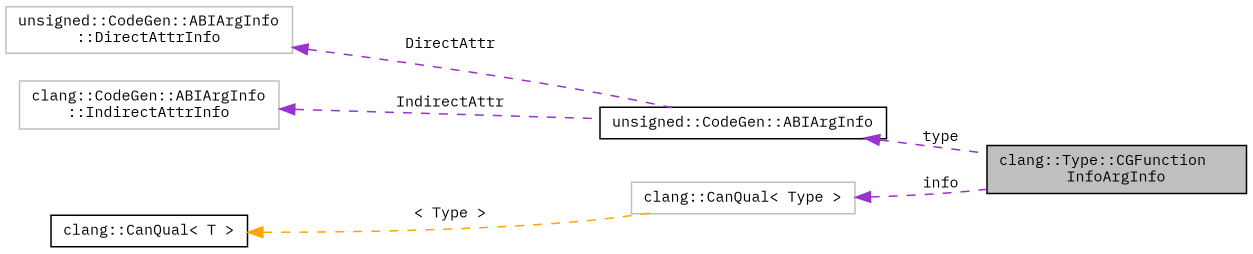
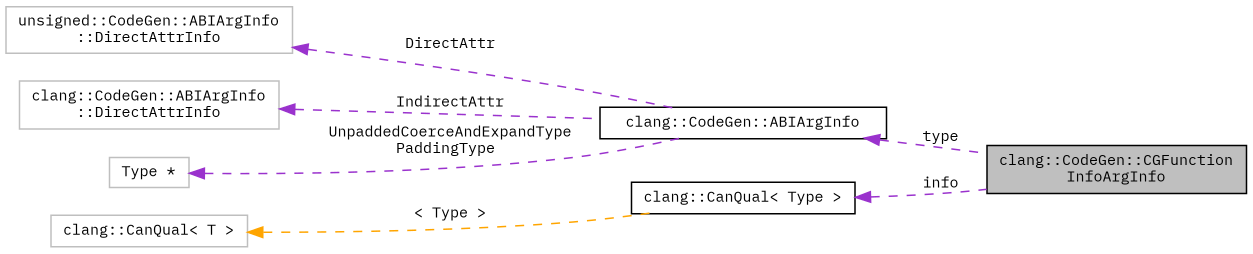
(149, 105) -> (149, 105)
(743, 123) -> (743, 123)
(1117, 170) -> (1117, 170)
none -> (149, 172)
(743, 198) -> (743, 198)
(149, 231) -> (149, 231)
